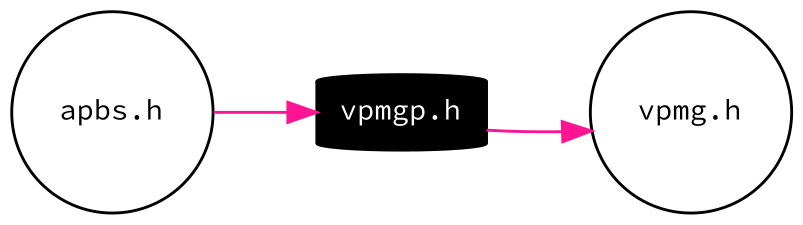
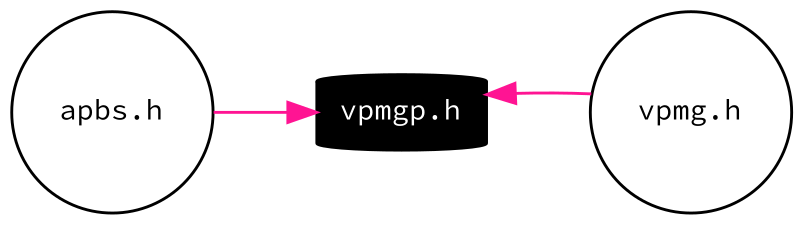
(524, 132) -> (554, 93)
